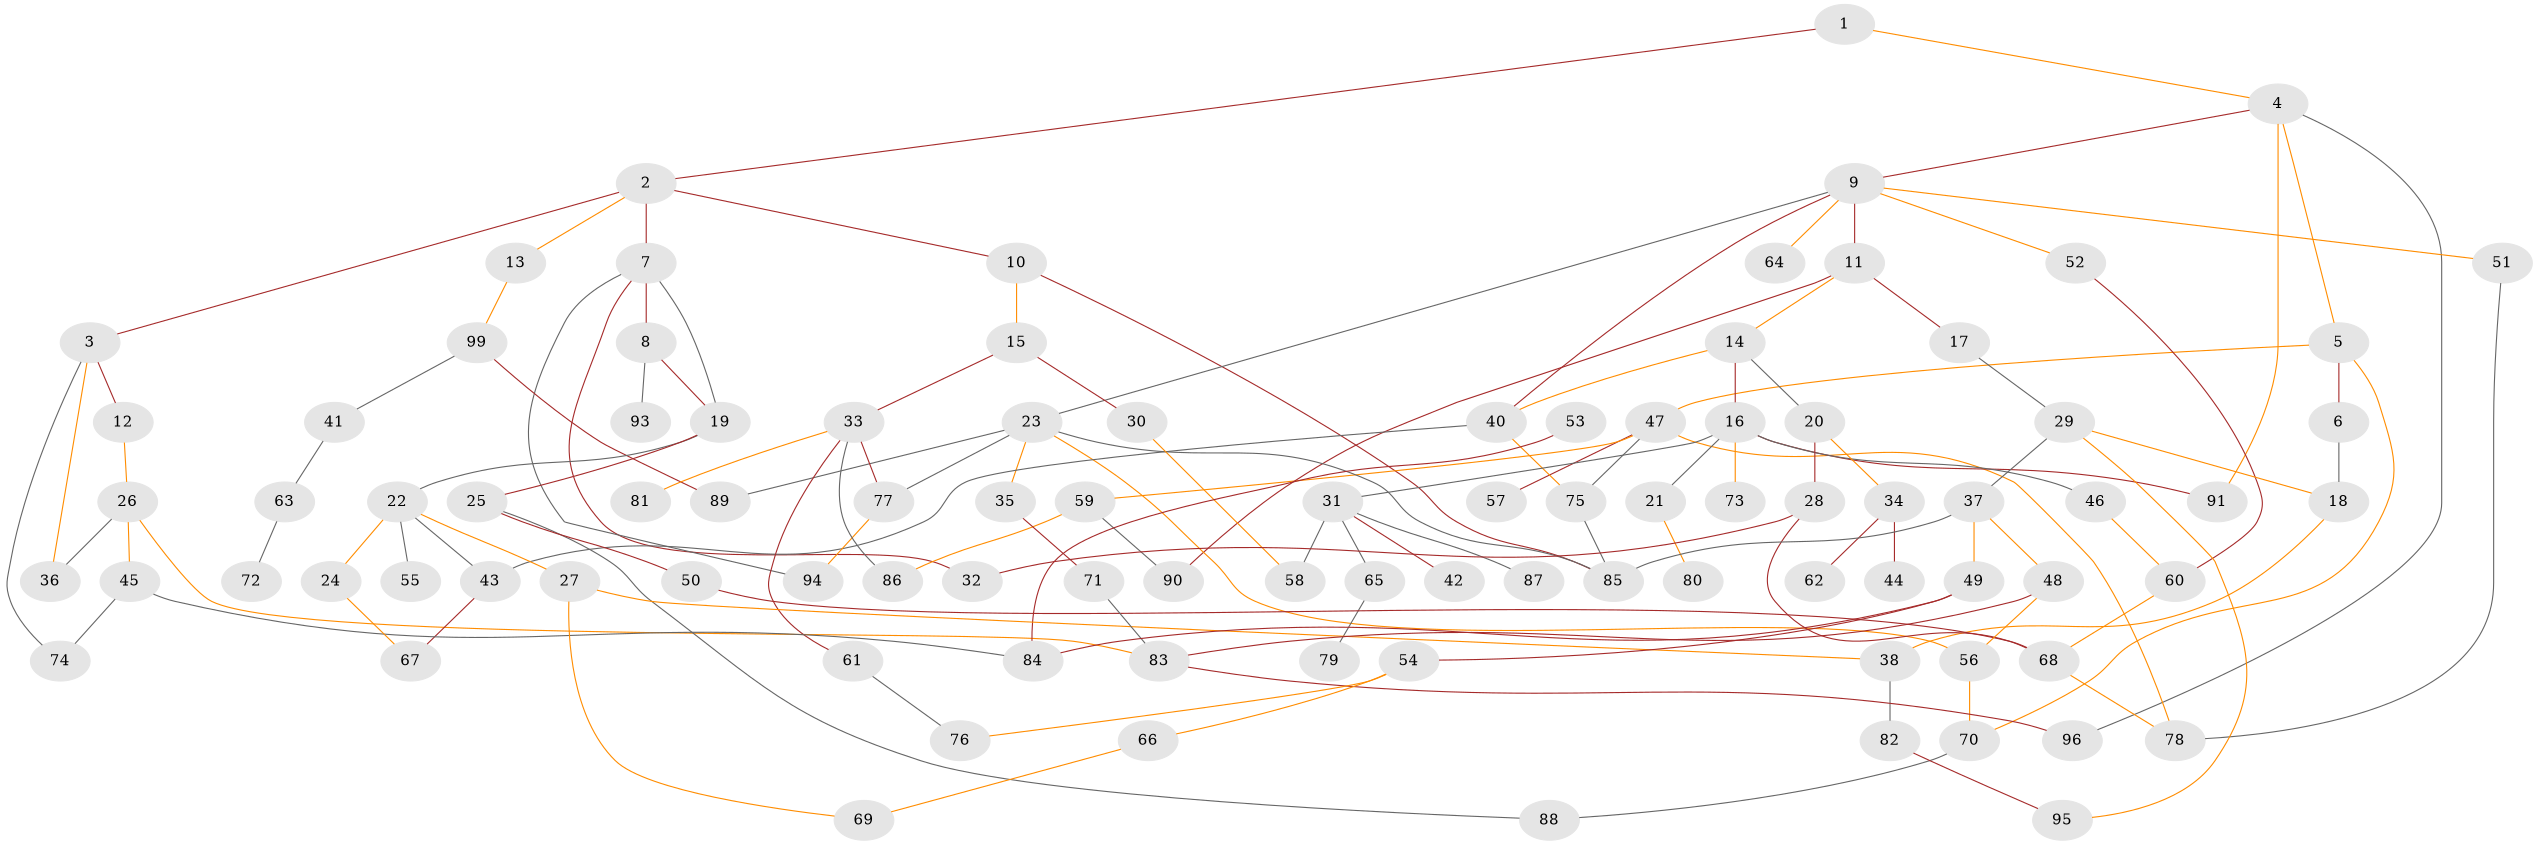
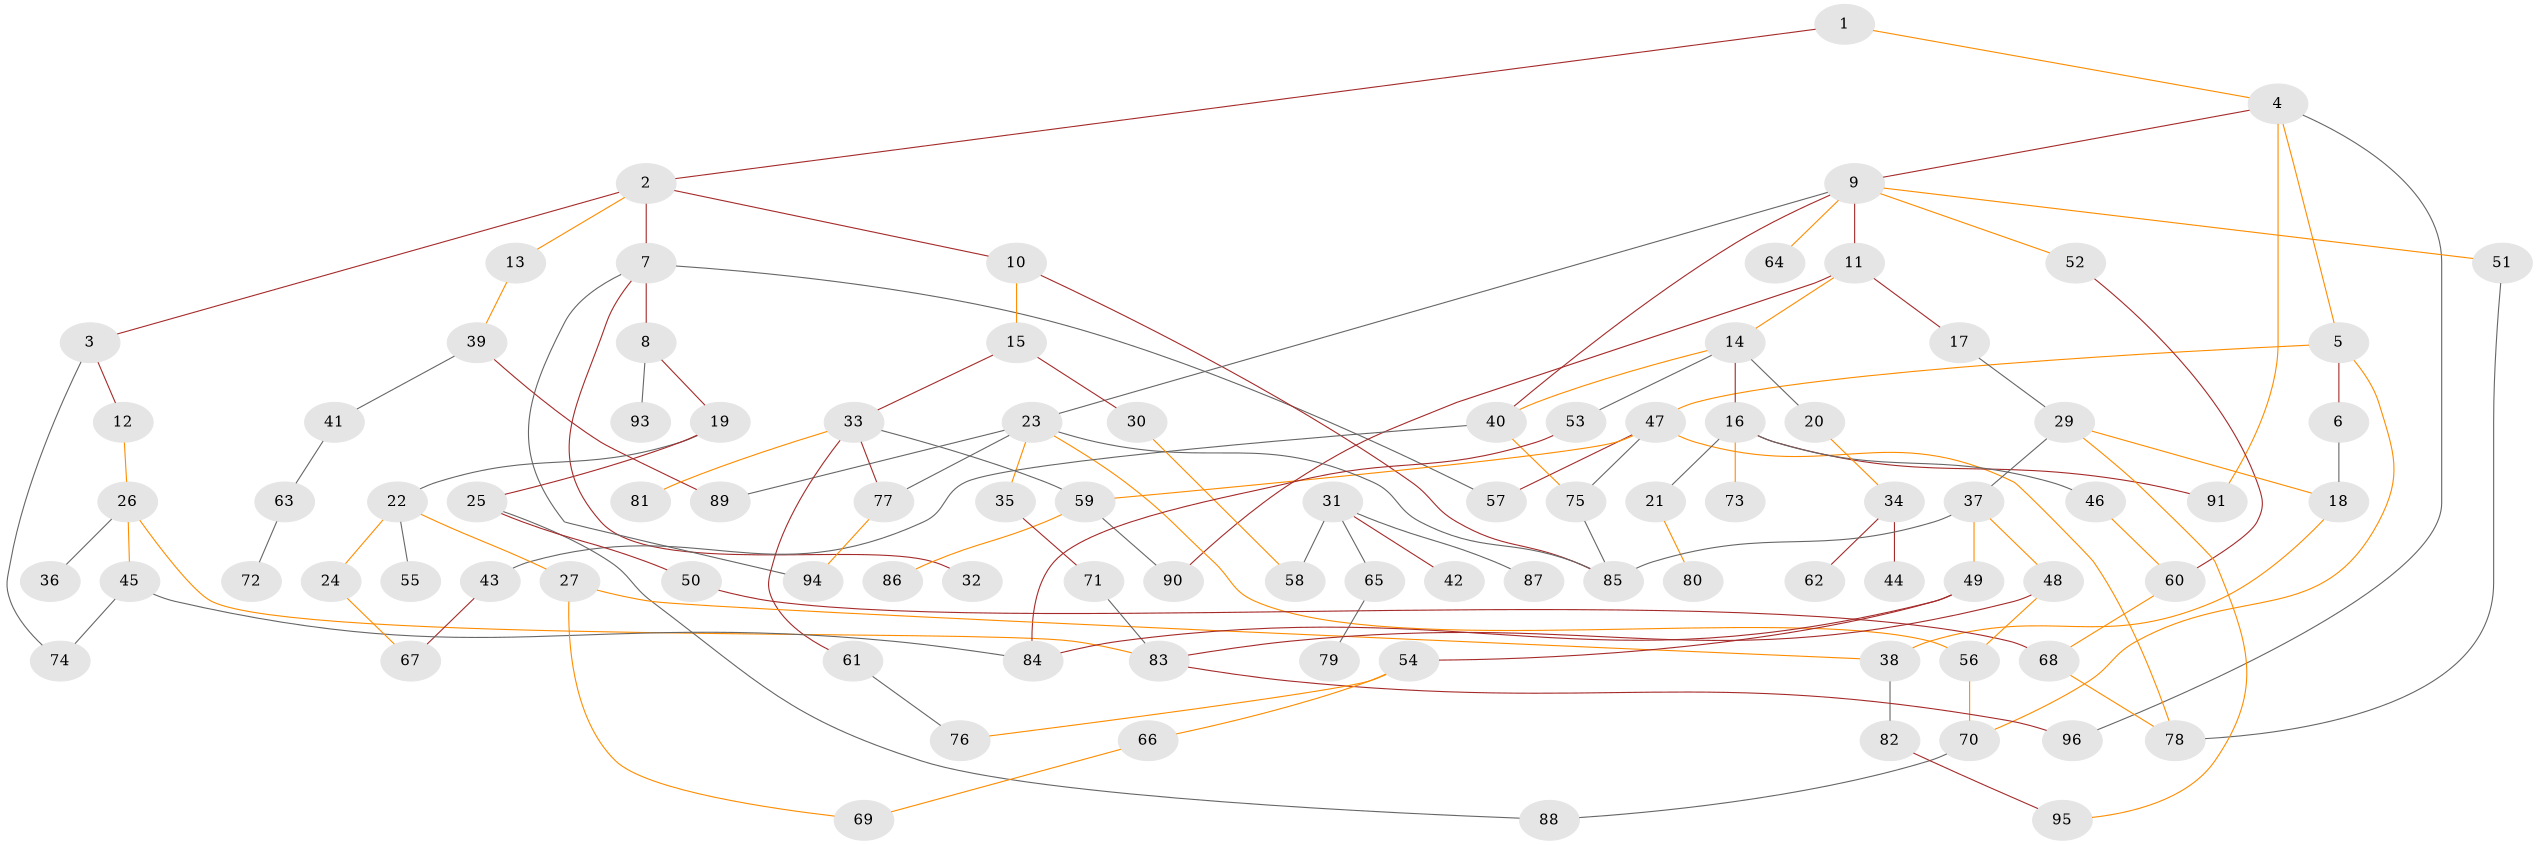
(694, 339) -> (1087, 332)
(477, 343) -> (477, 343)
none -> (1656, 383)
(70, 462) -> none
(1529, 470) -> none
(1815, 502) -> none
(841, 508) -> (982, 460)
(444, 542) -> none
